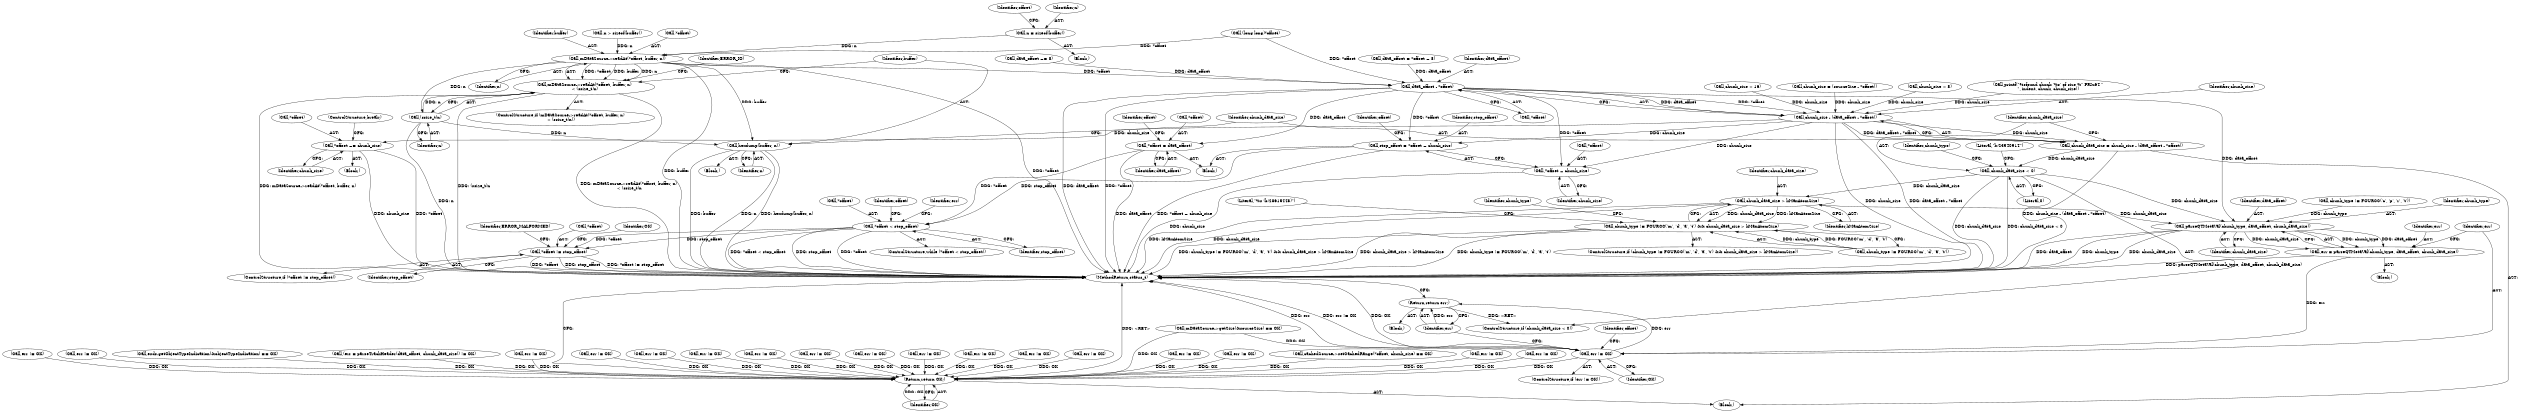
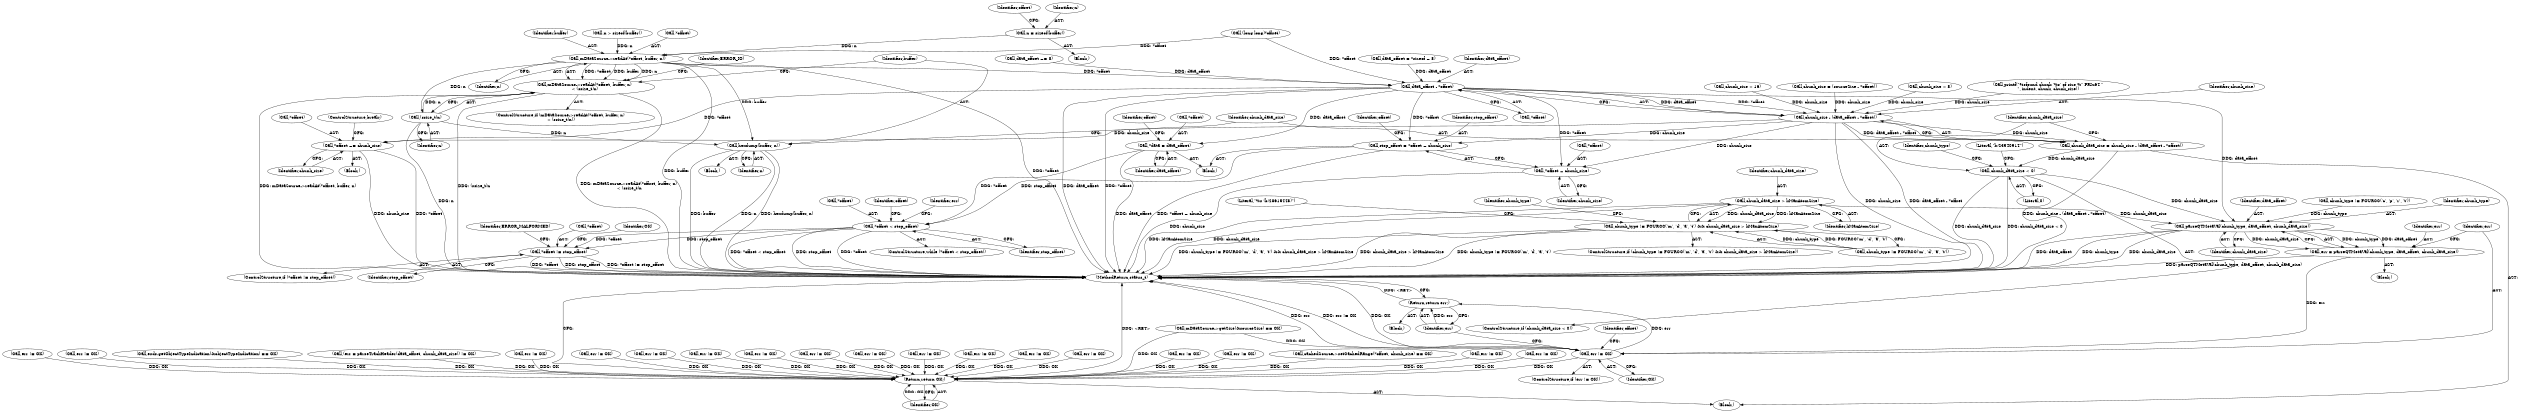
(1403, 59) -> (1403, 59)
none -> (886, 93)
(1164, 146) -> (1164, 146)
(1893, 184) -> none
(1477, 315) -> (1298, 281)
